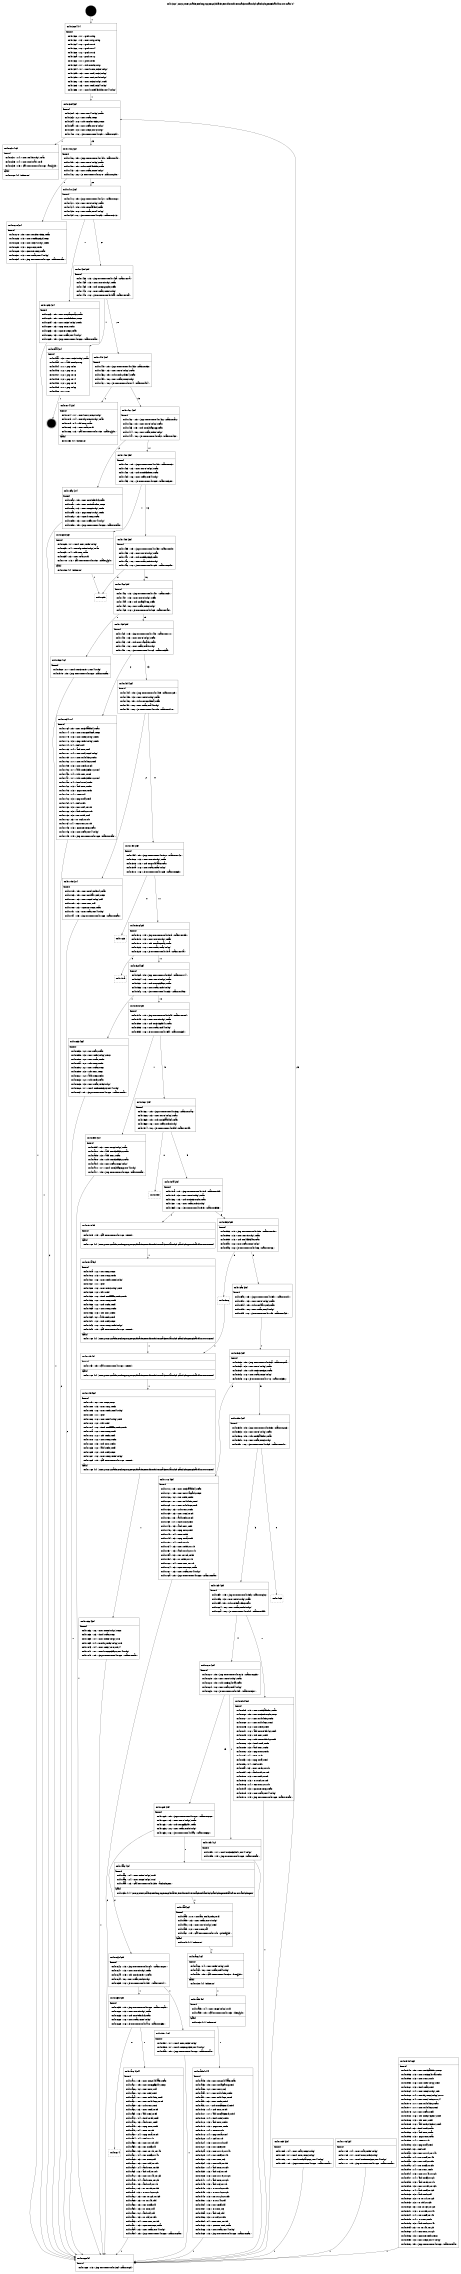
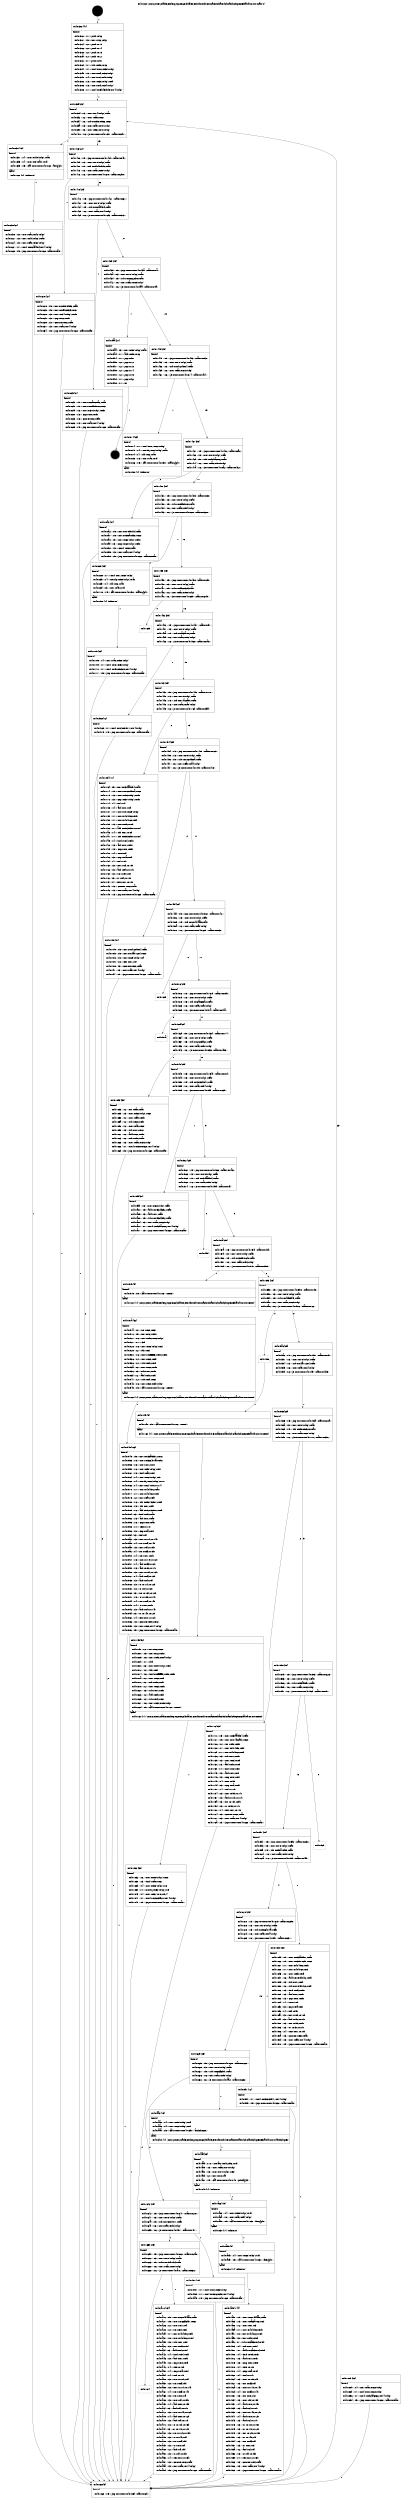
none -> (33, 238)
(95, 583) -> (118, 626)
(148, 1347) -> (130, 1421)
